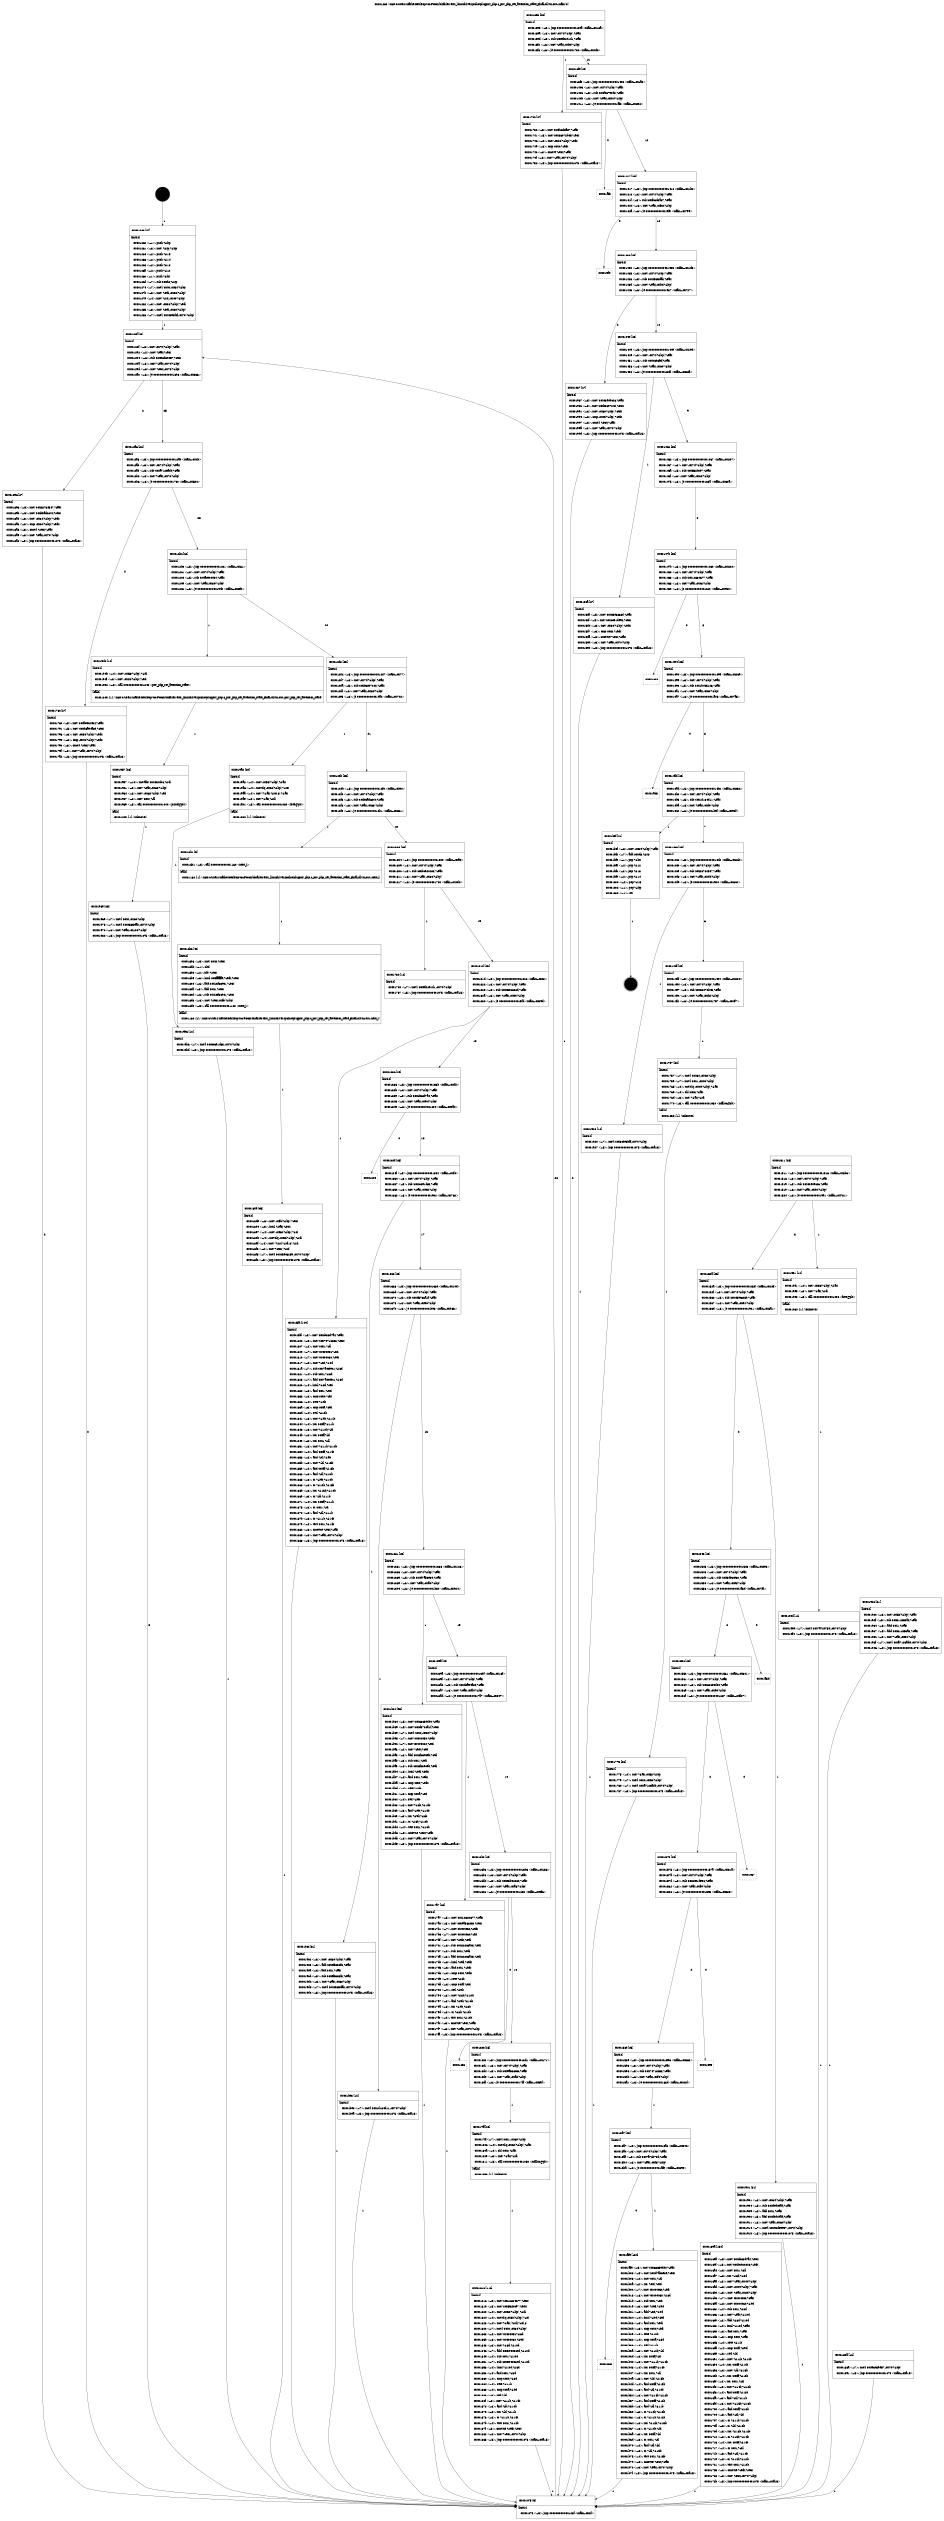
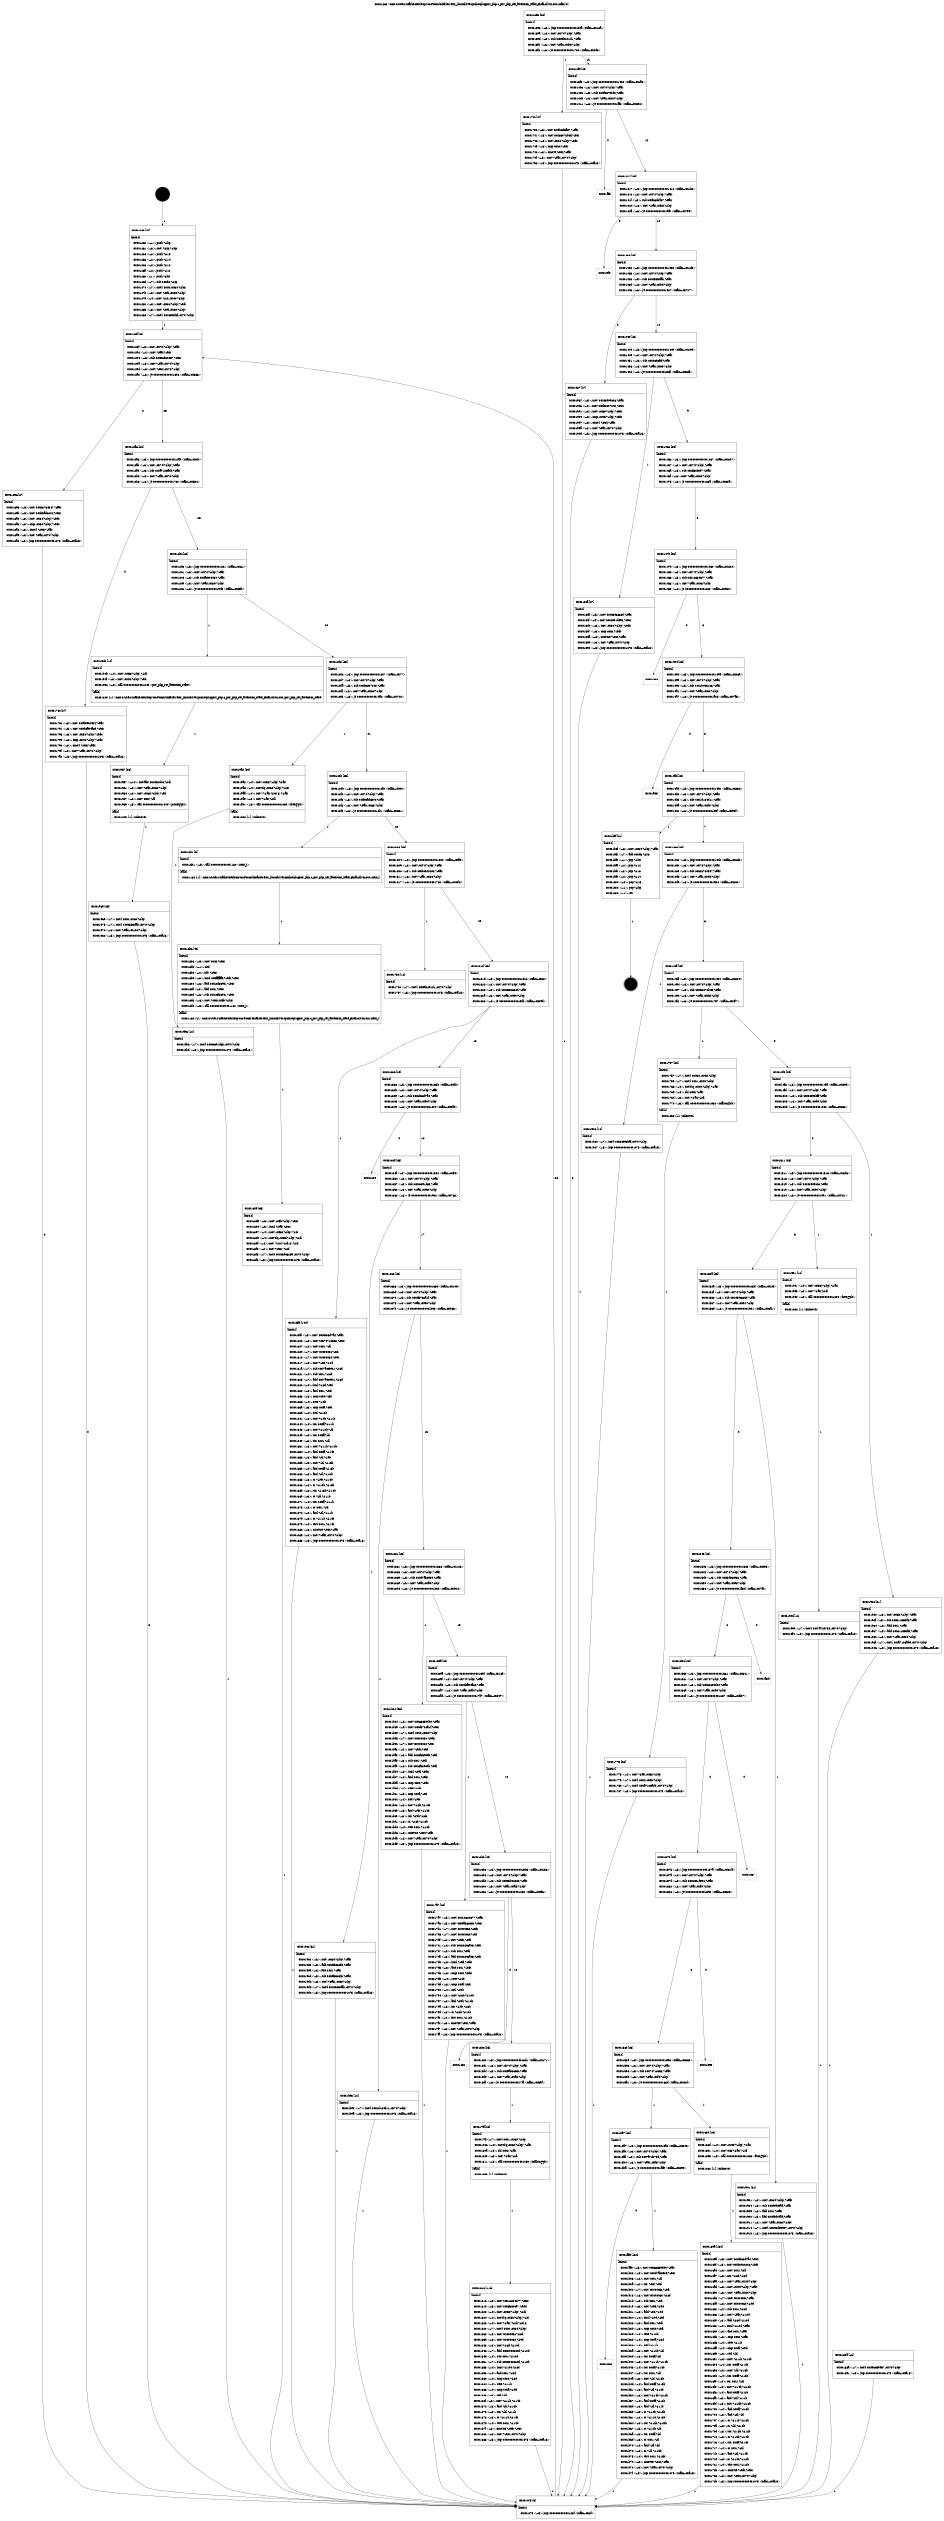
none -> (811, 1090)
none -> (732, 2151)
